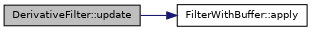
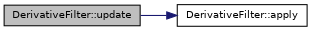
(242, 15) -> (242, 15)
